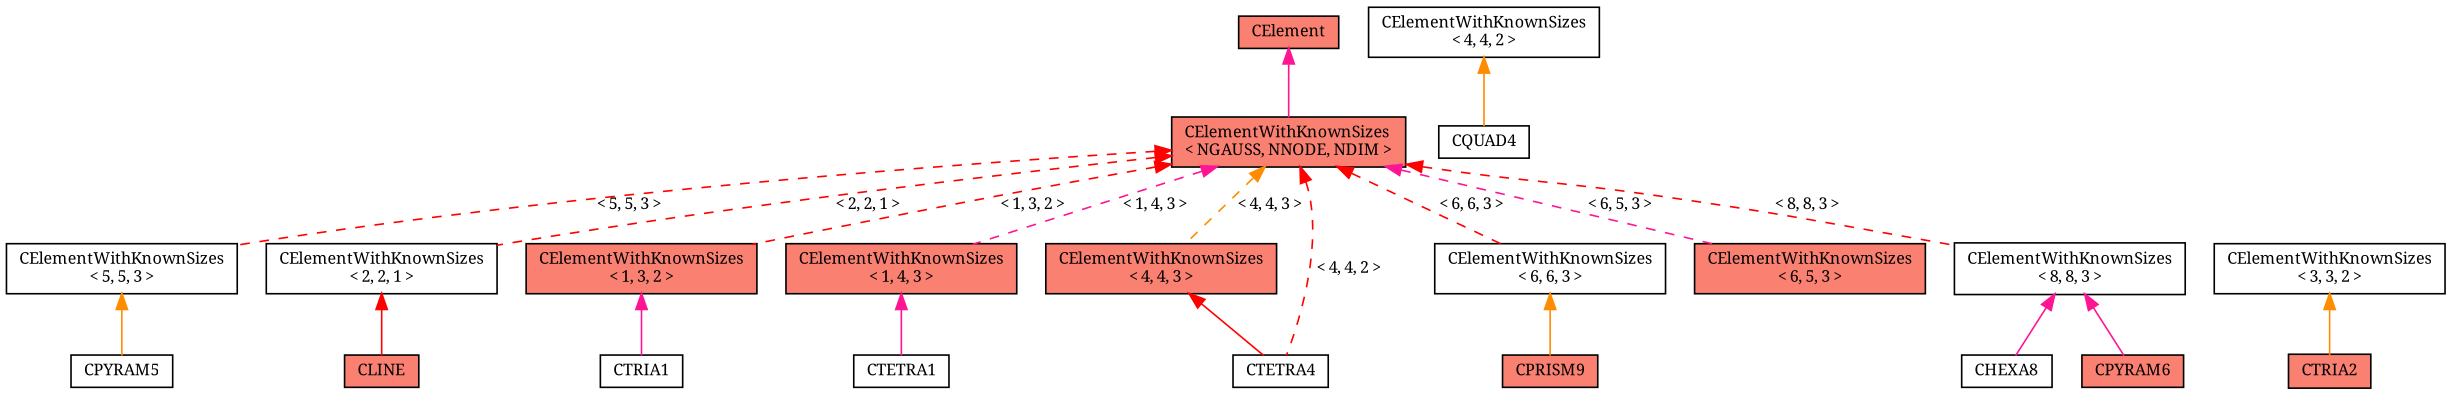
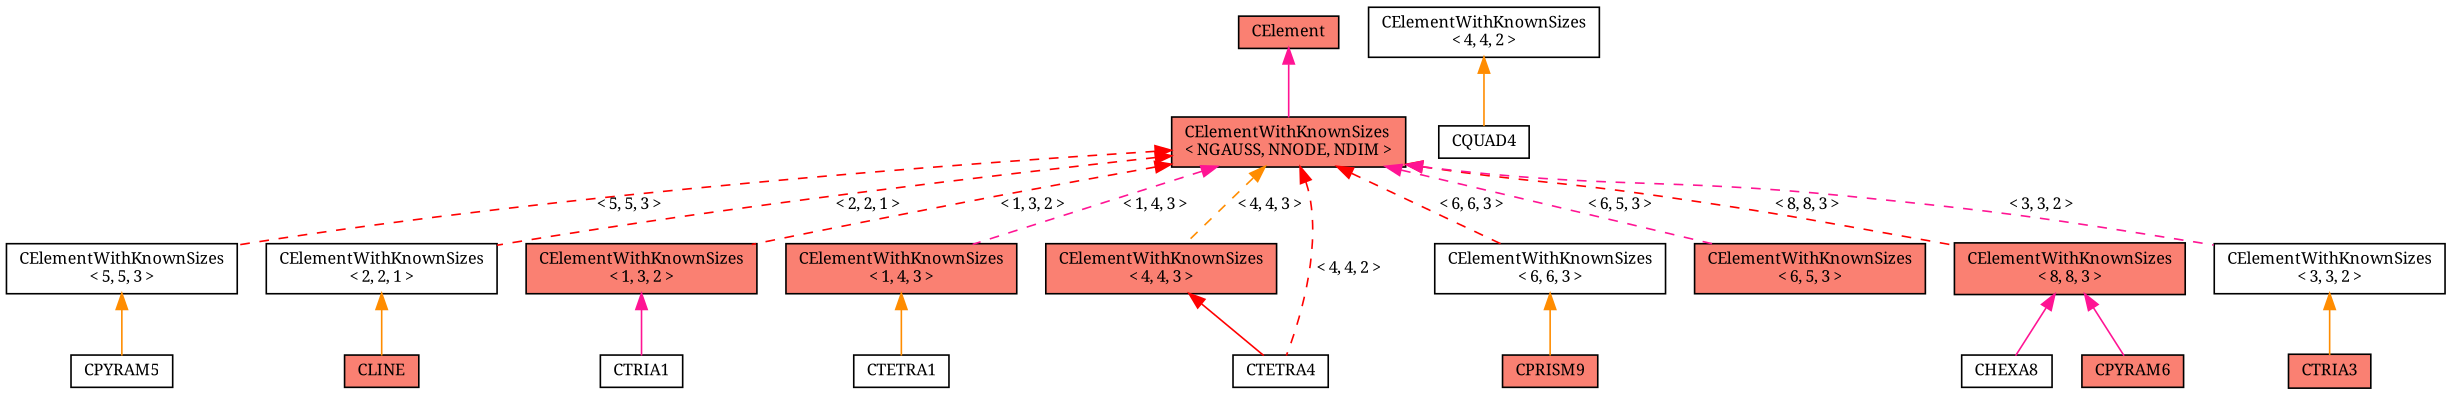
none -> (1819, 194)
(2070, 269) -> (2070, 269)
(382, 333) -> (382, 333)
(901, 333) -> (901, 333)
(2330, 371) -> (2330, 371)
